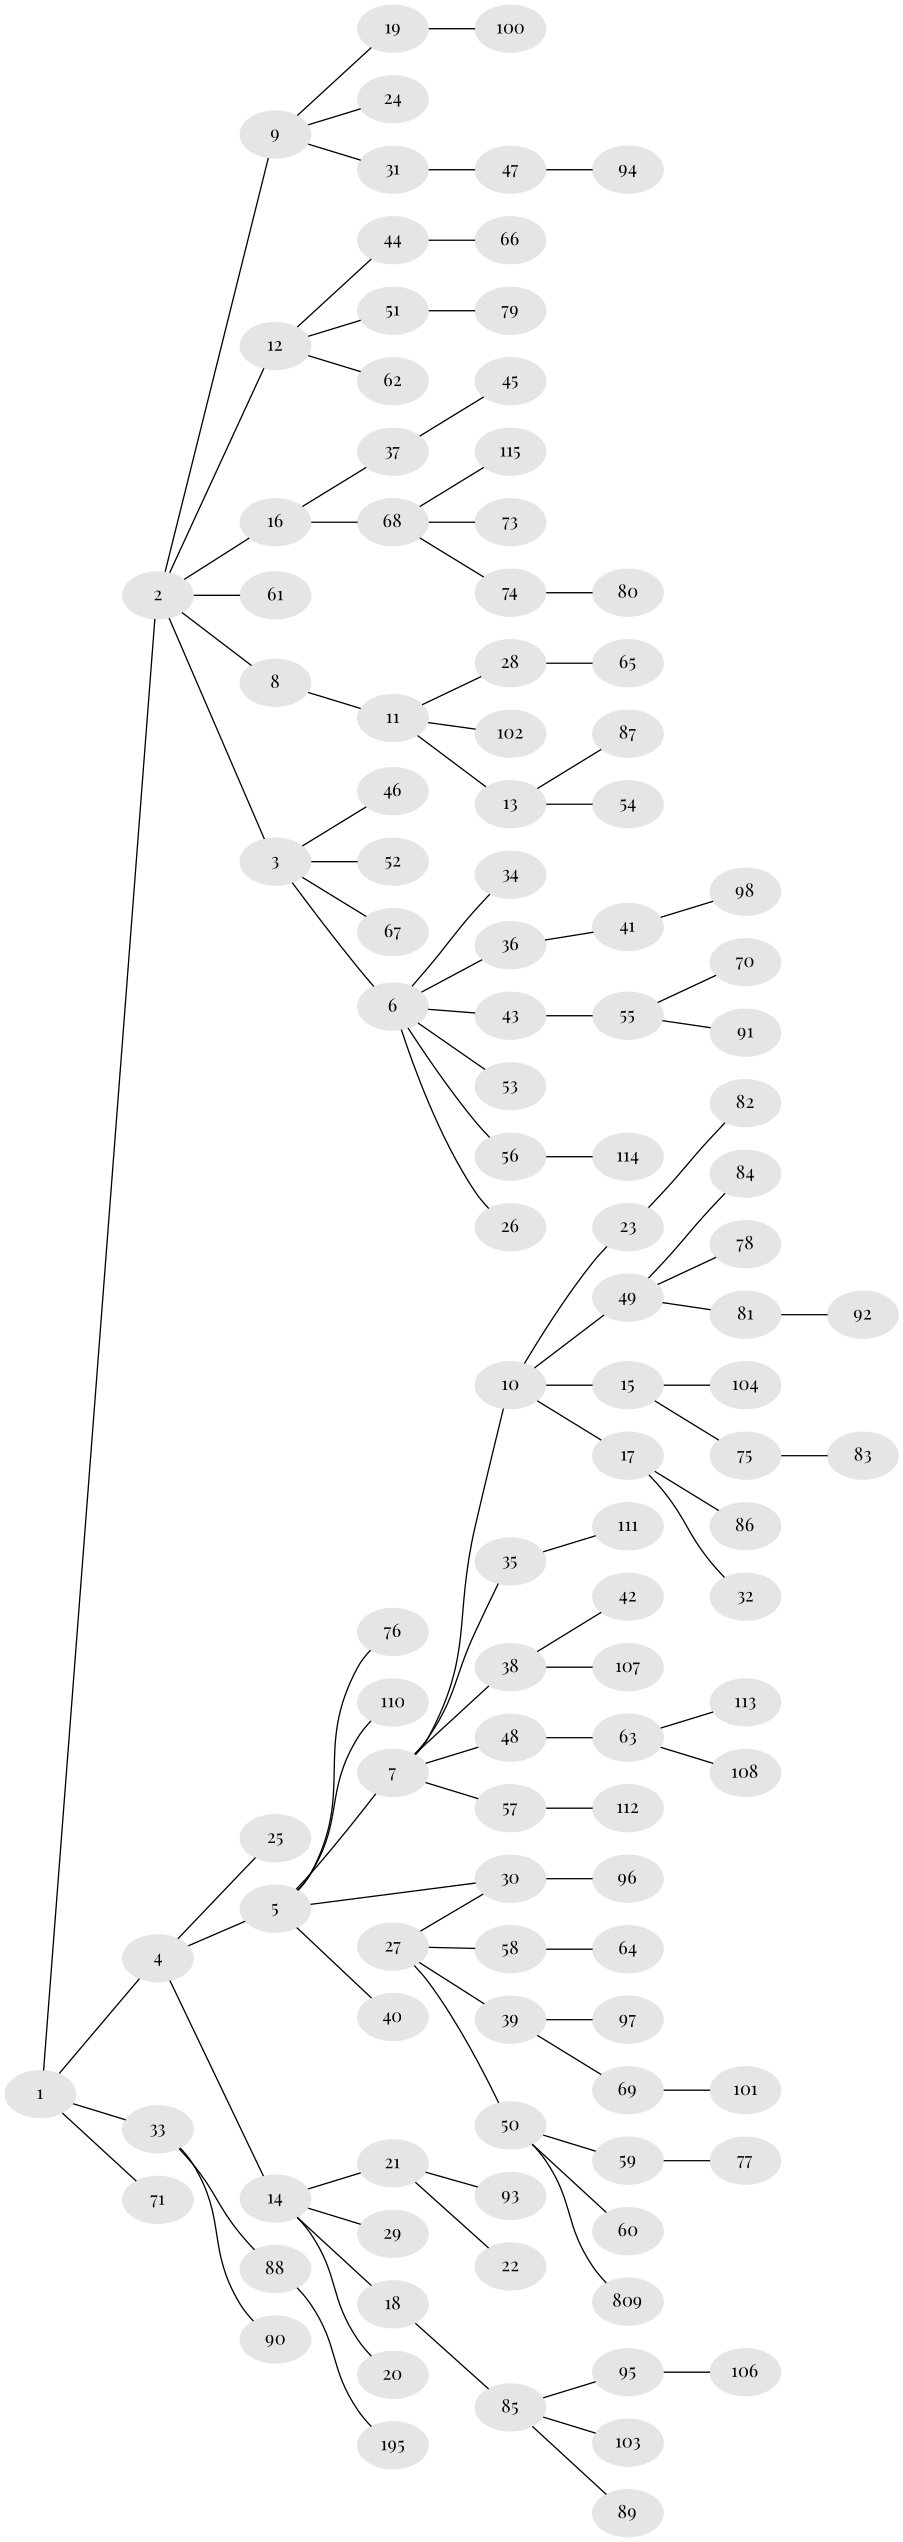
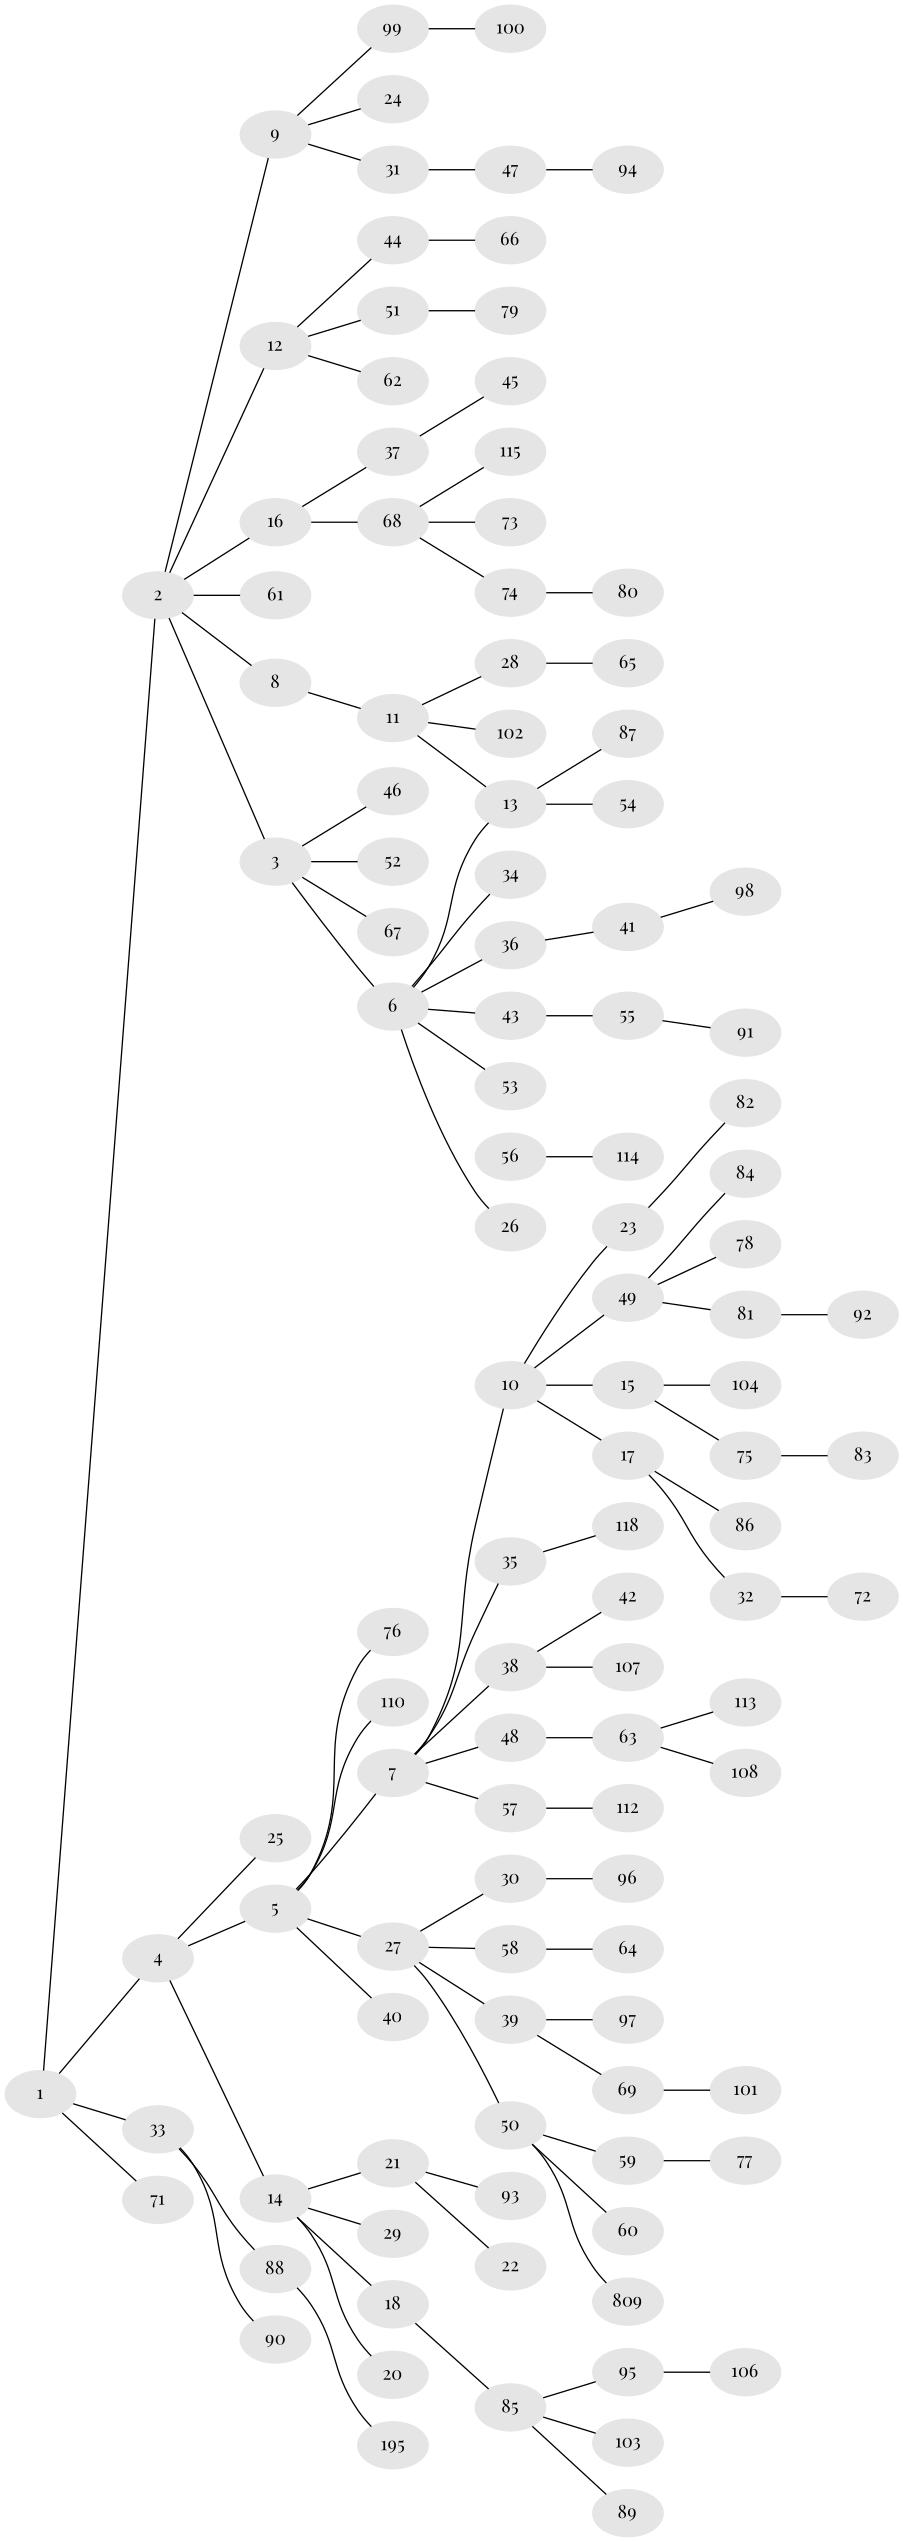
(393, 29) -> (393, 29)
(745, 962) -> none
(447, 1084) -> (451, 905)
(628, 1526) -> (628, 1526)
none -> (863, 1597)
(393, 1894) -> (334, 1928)
